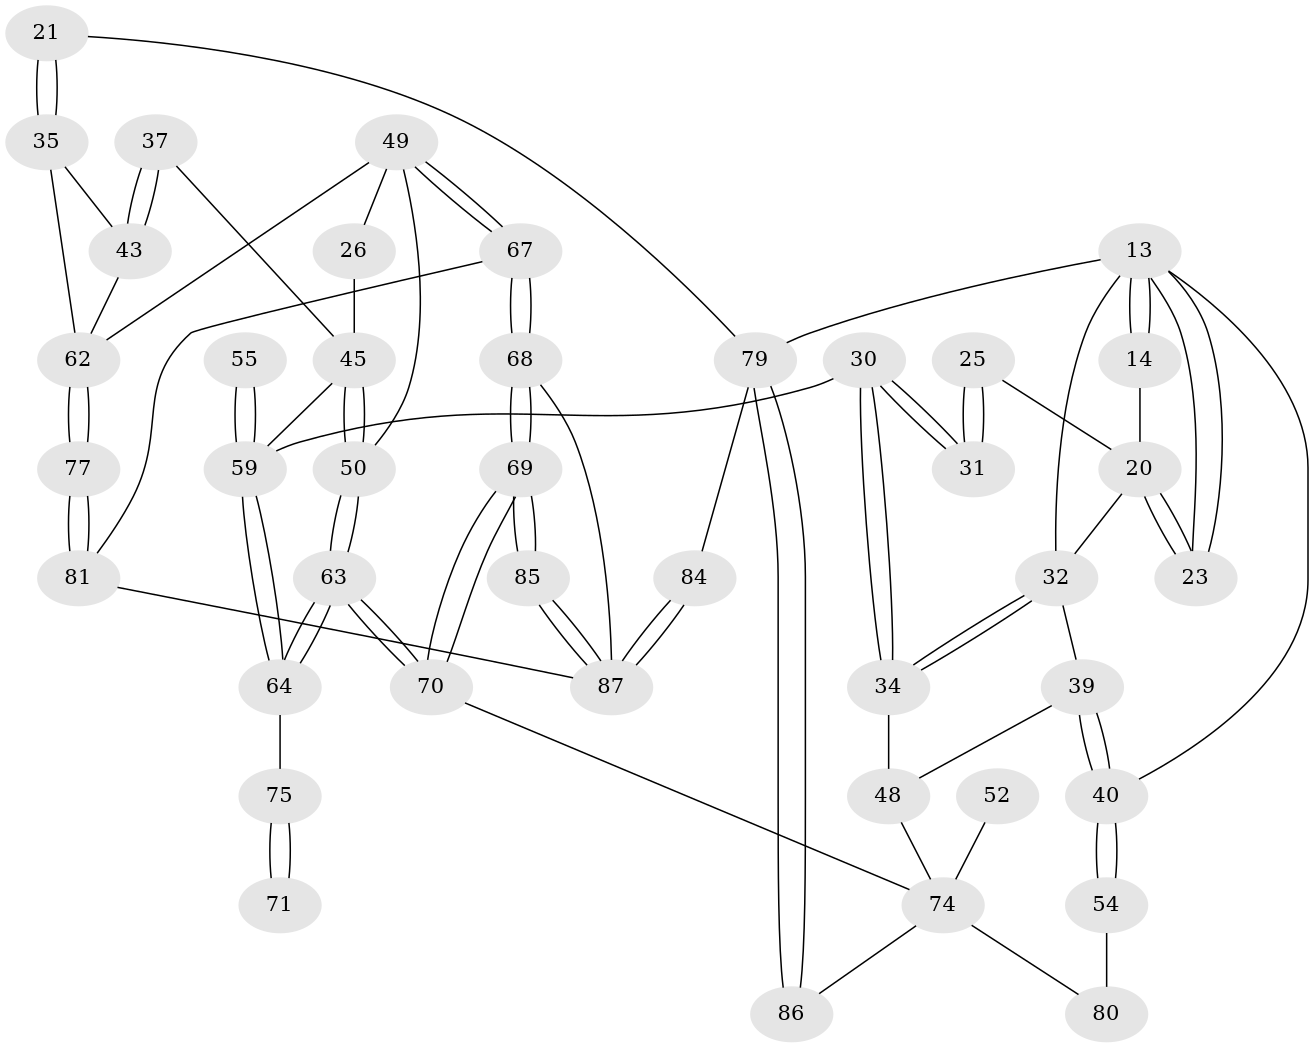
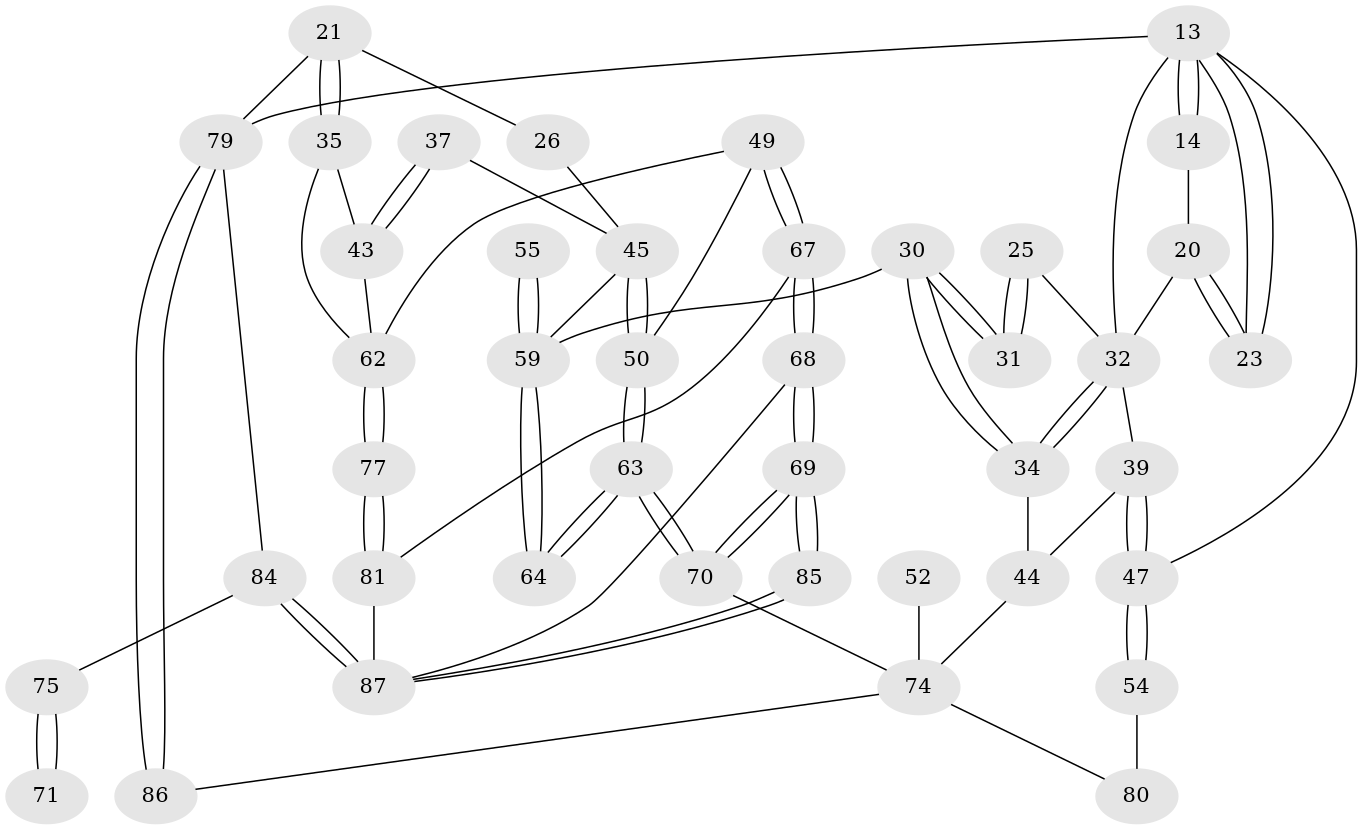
(375, 197) -> (424, 80)
(1054, 413) -> (1070, 306)
(280, 742) -> (152, 635)
(889, 796) -> (1028, 578)
(1107, 796) -> (1137, 578)
